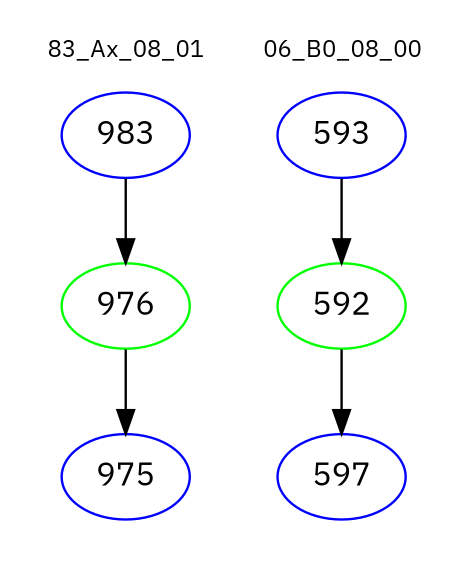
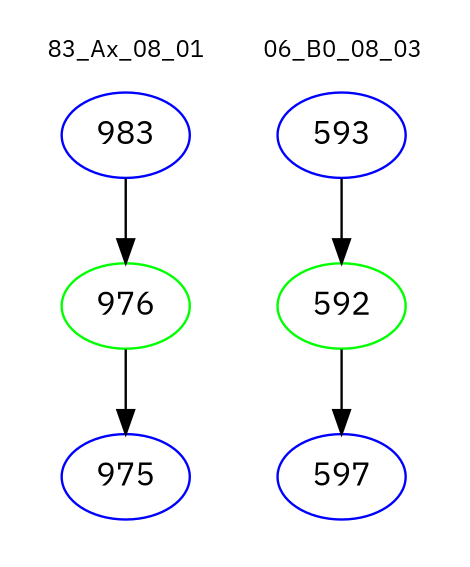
(343, 51) -> (343, 51)
